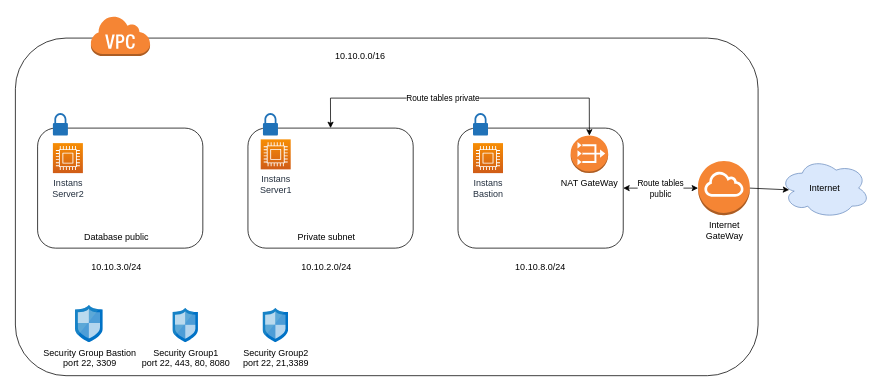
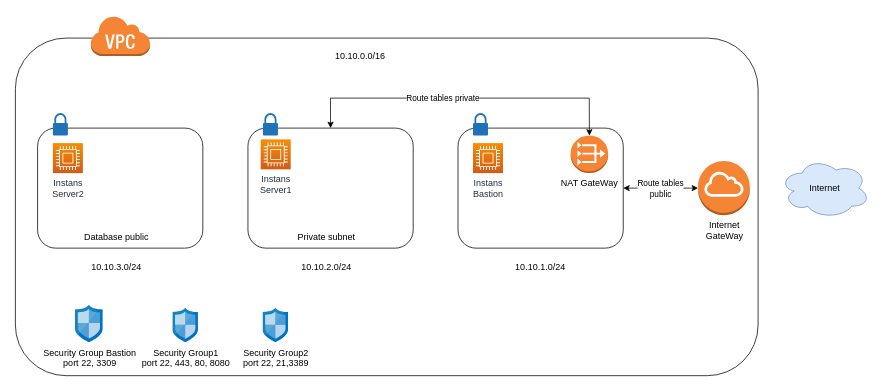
(767, 189) -> none
(540, 267) -> (540, 267)
